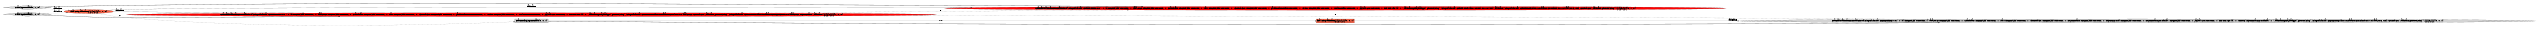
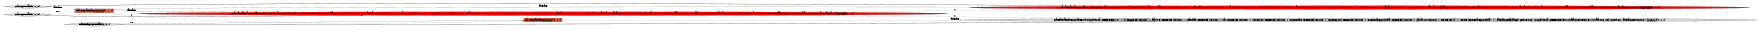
(58, 12) -> (58, 12)
(89, 12) -> (94, 11)
(531, 21) -> (94, 24)
(305, 25) -> (314, 23)
